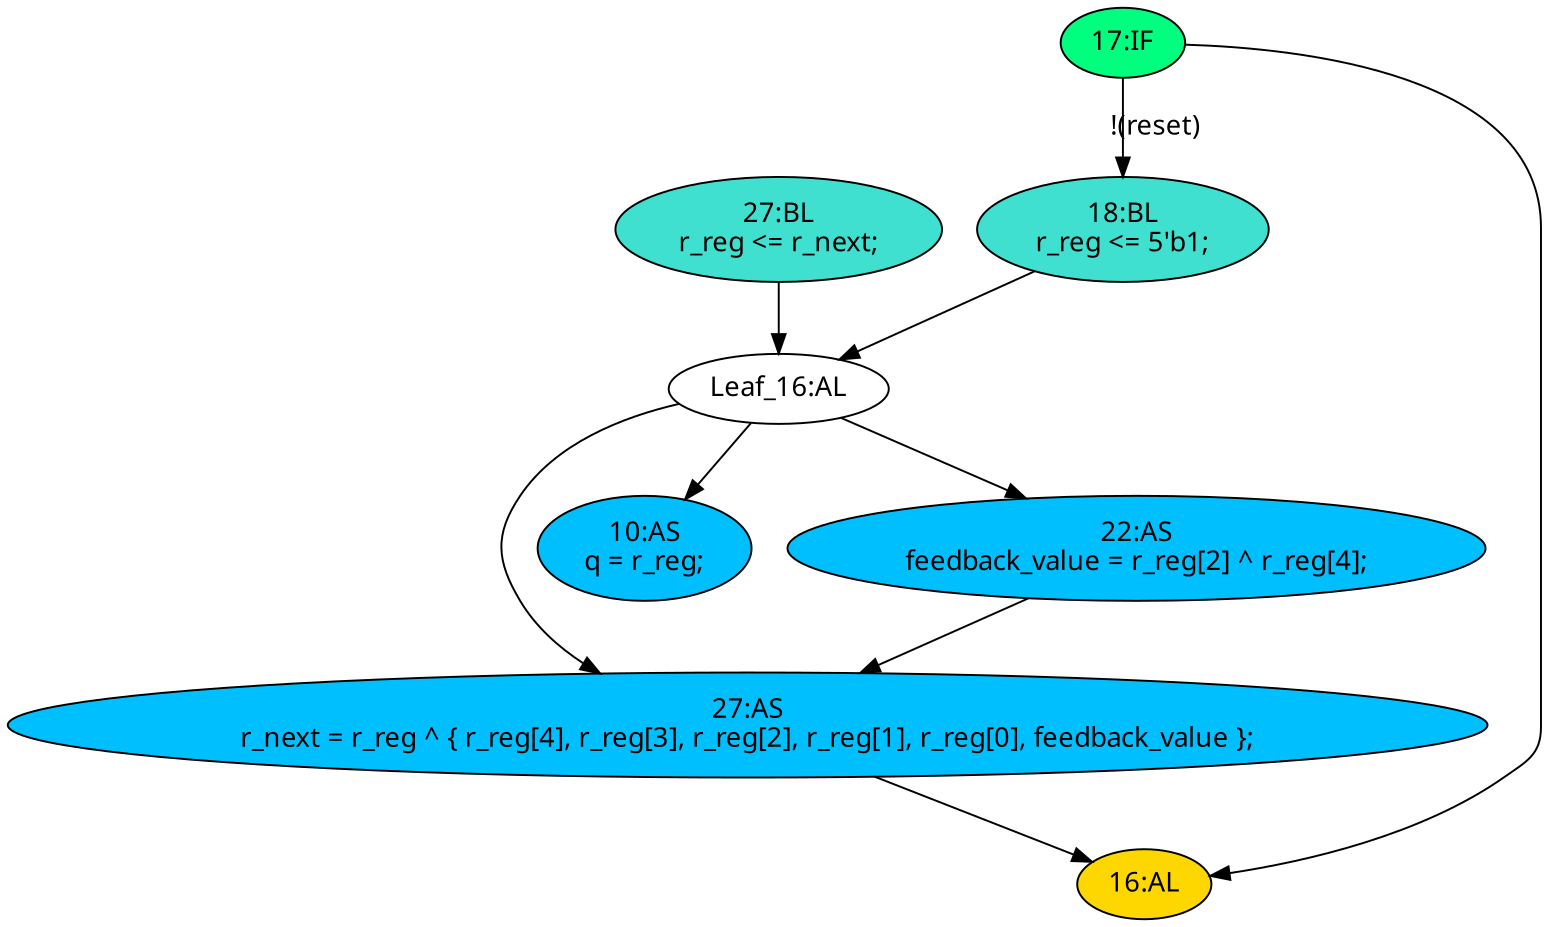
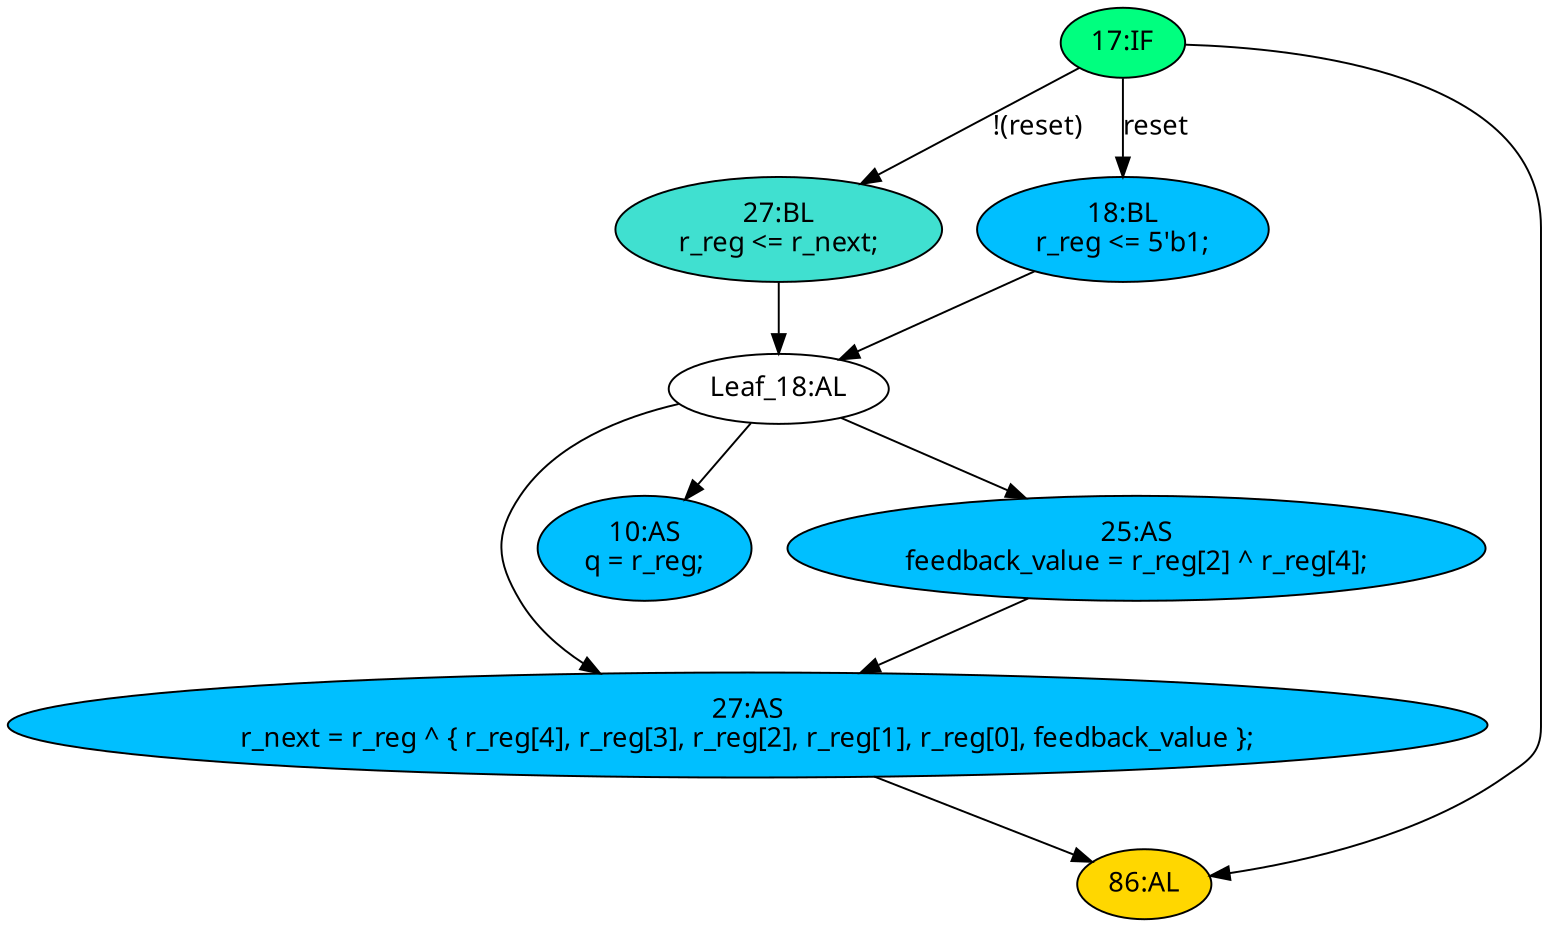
none -> (979, 121)
(1156, 127) -> (1156, 127)
(1123, 229) -> (1123, 229)
(779, 389) -> (779, 389)
(1137, 548) -> (1137, 548)
(1144, 884) -> (1144, 884)
